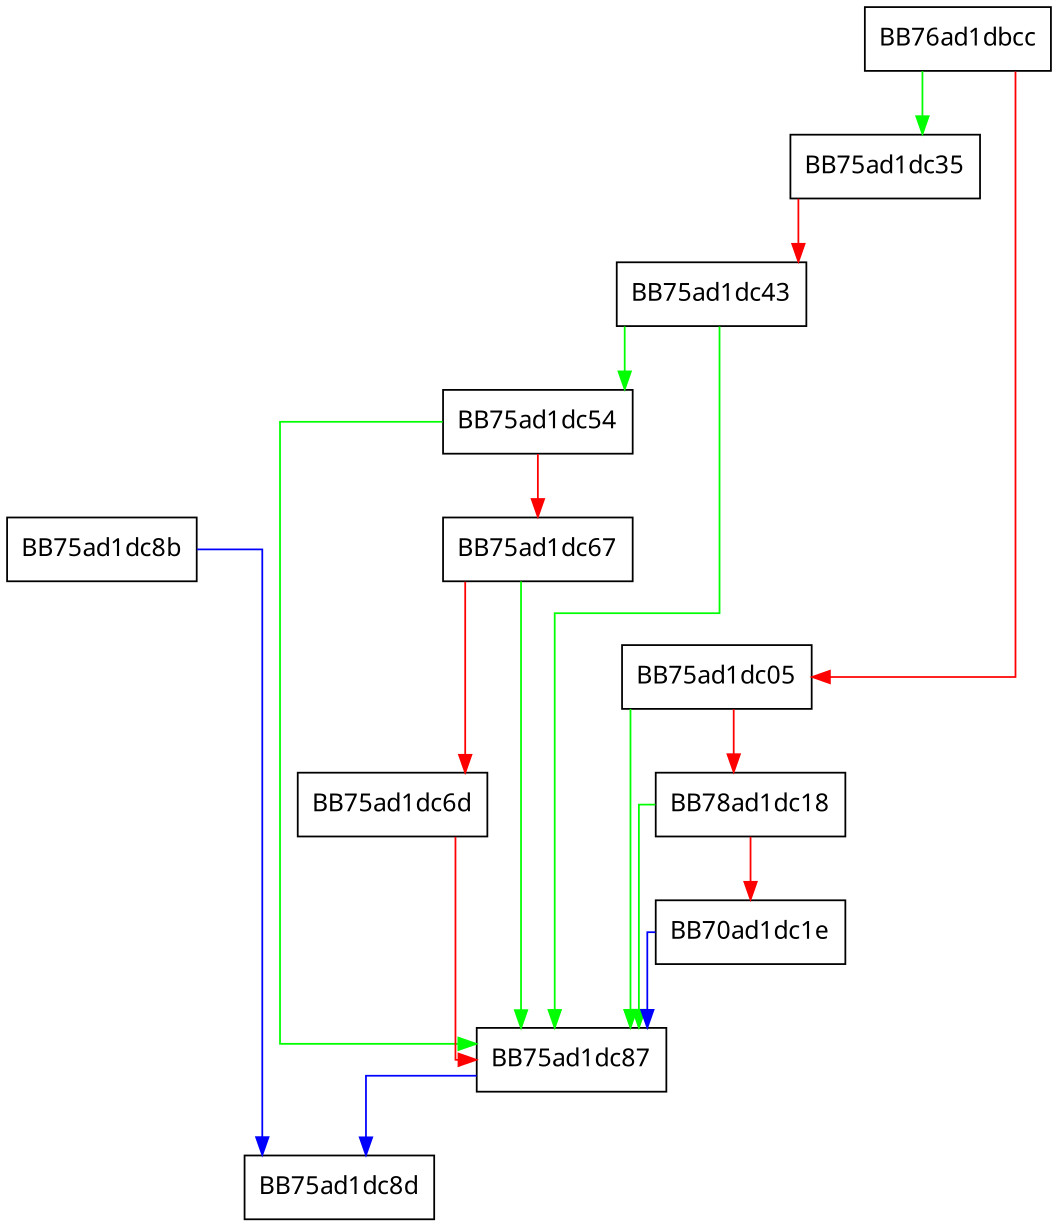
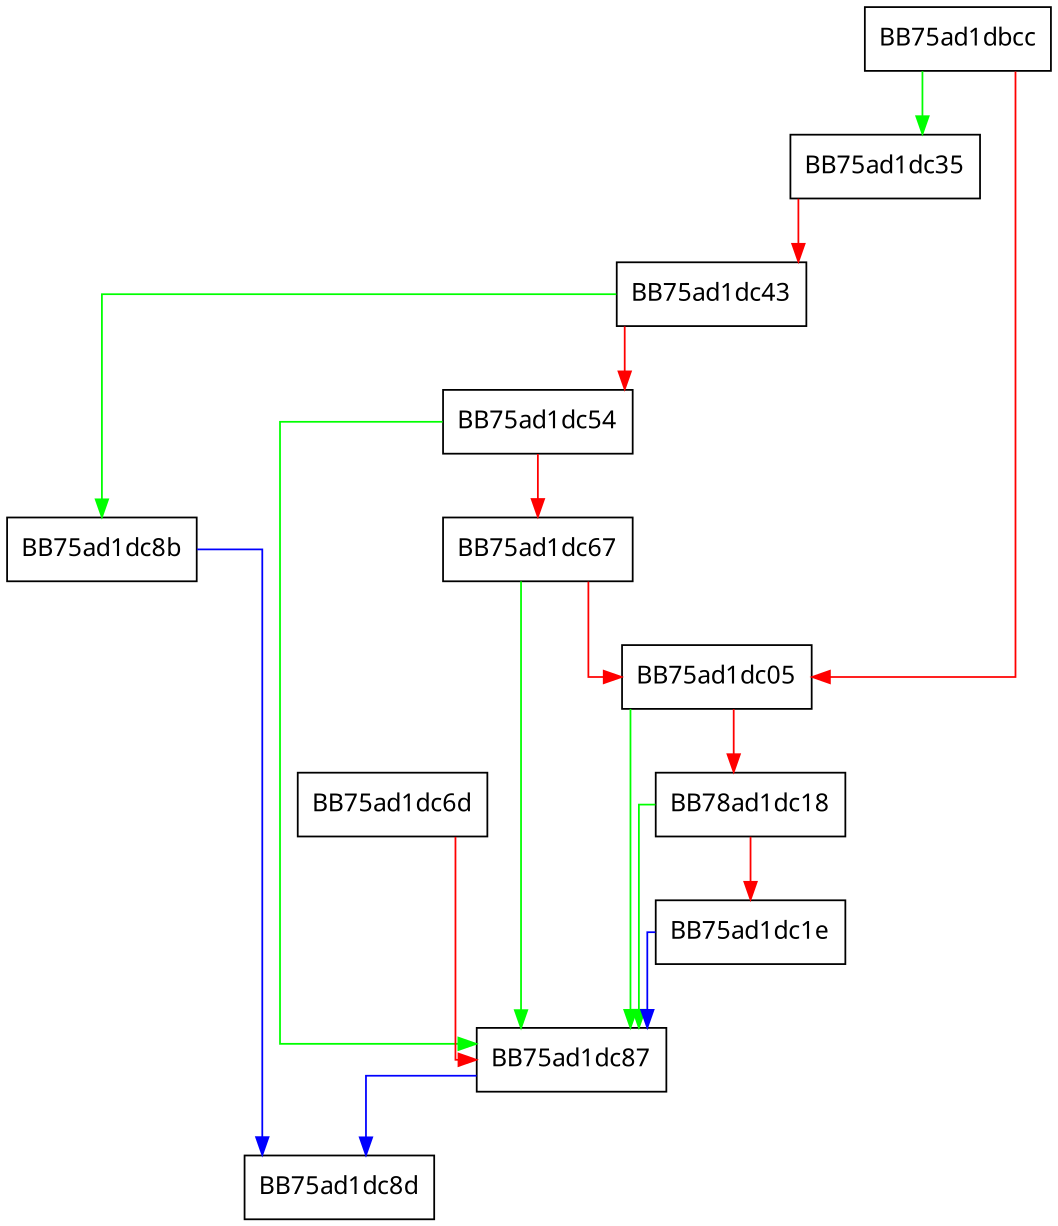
(958, 39) -> (958, 39)
(625, 349) -> (625, 349)
(582, 613) -> (257, 294)
(465, 668) -> (588, 637)
(751, 932) -> (751, 932)
